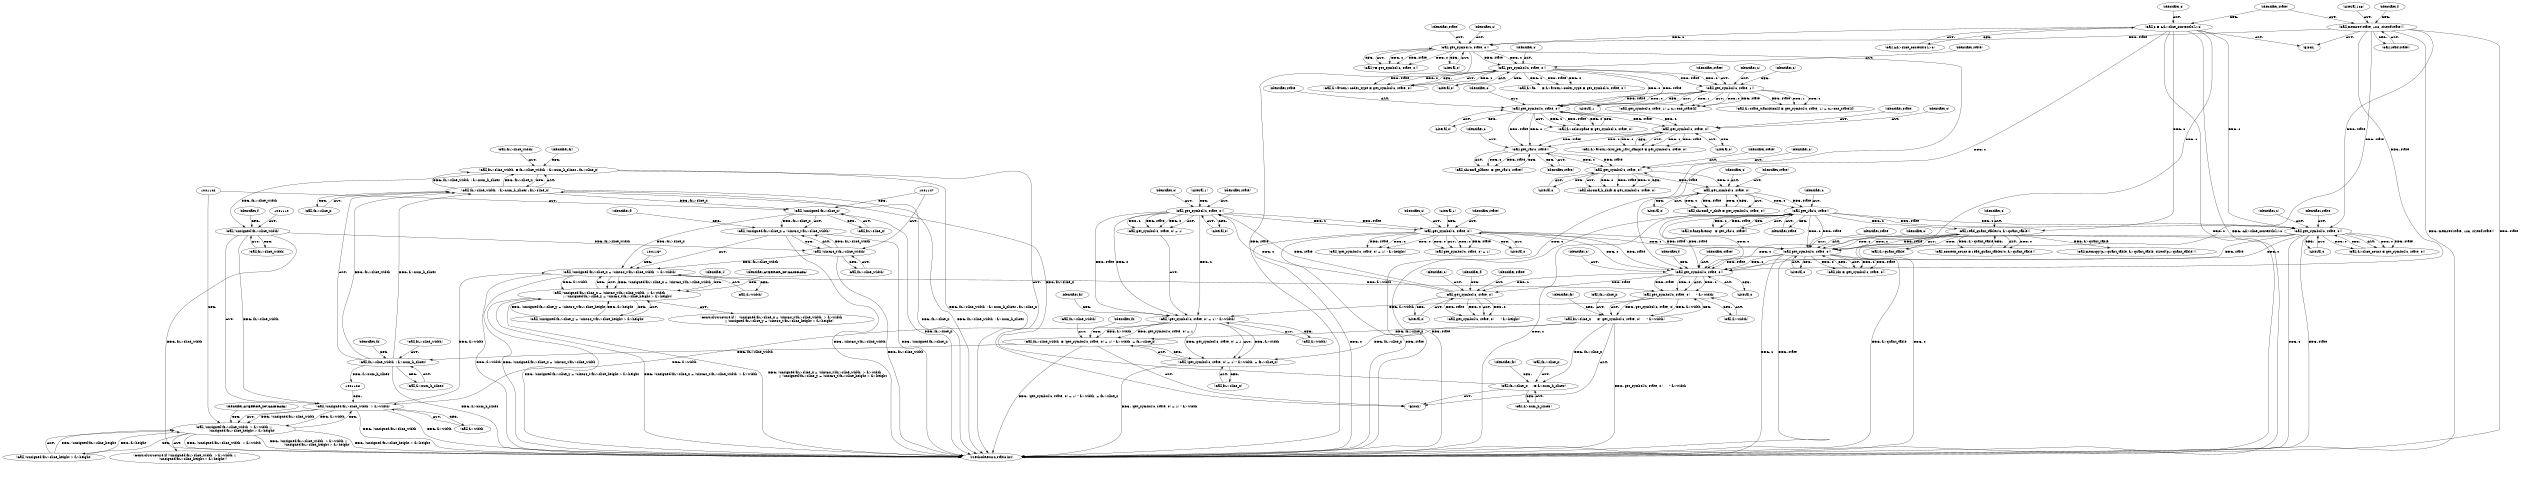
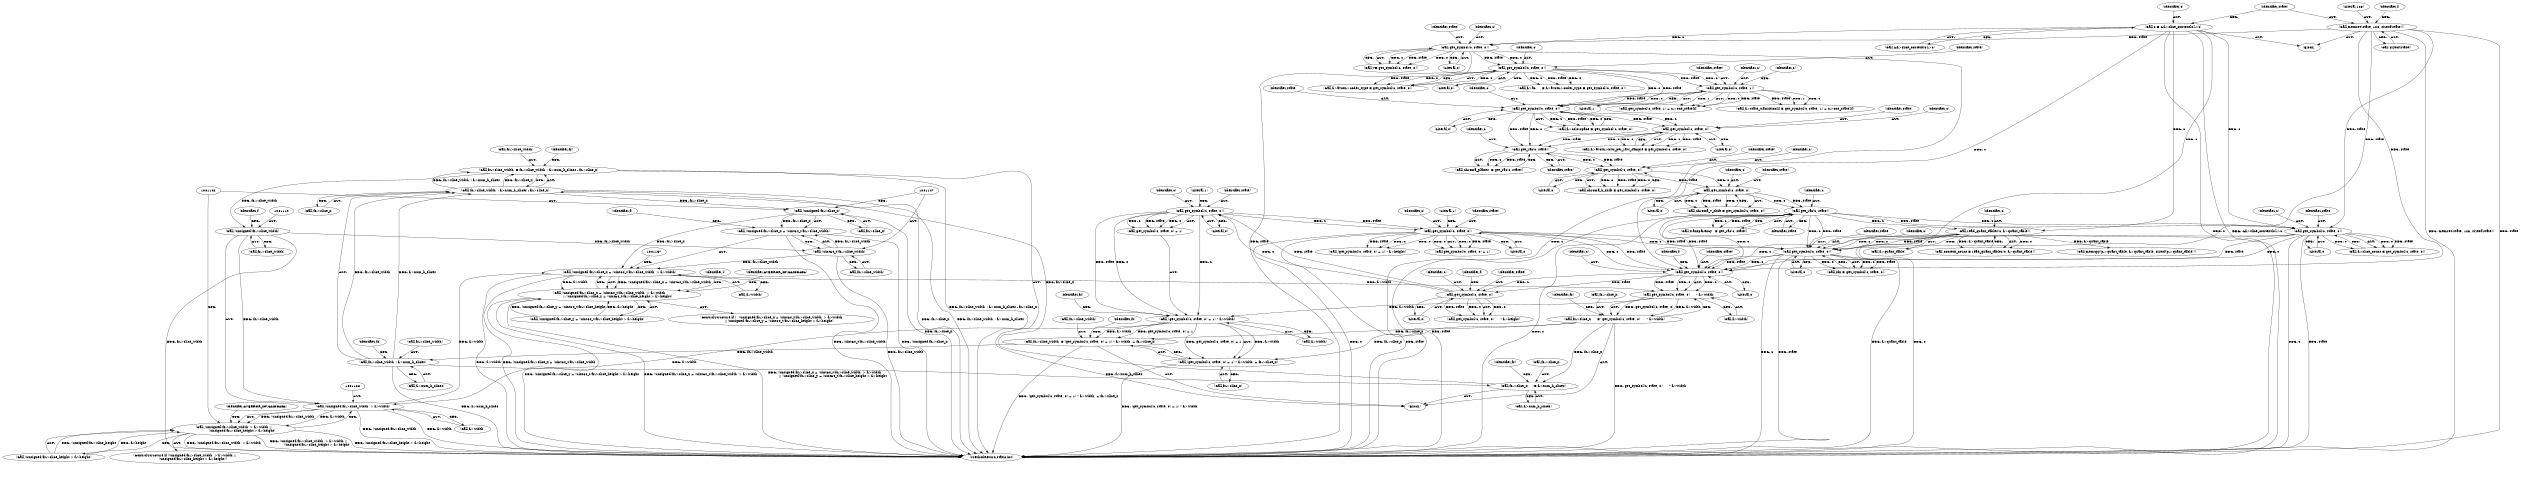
(2396, 48) -> (2396, 48)
(354, 369) -> (958, 373)
(358, 396) -> (358, 396)
